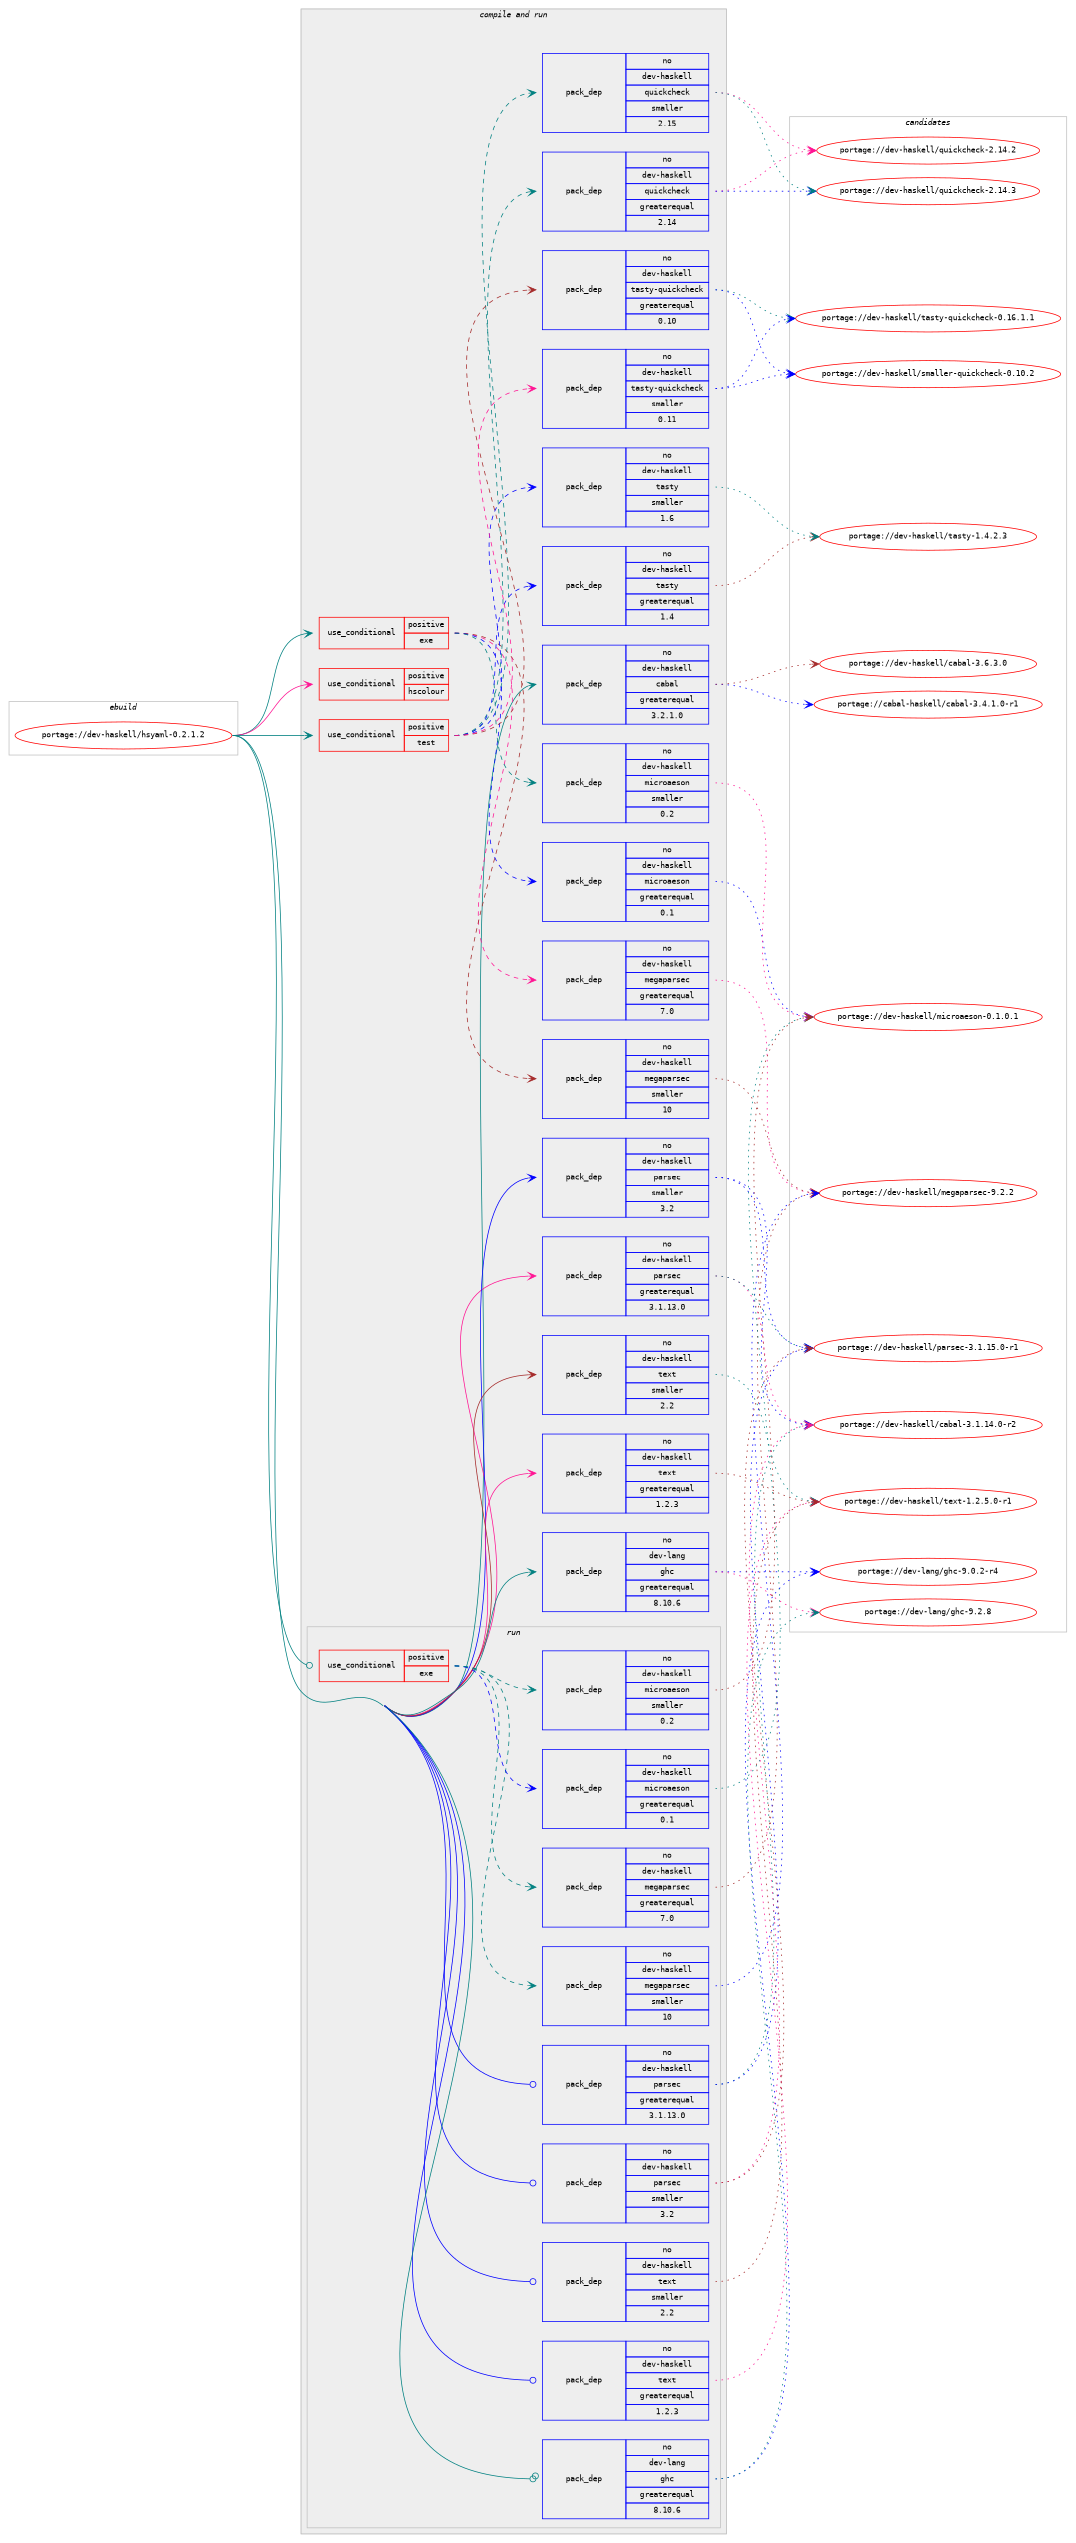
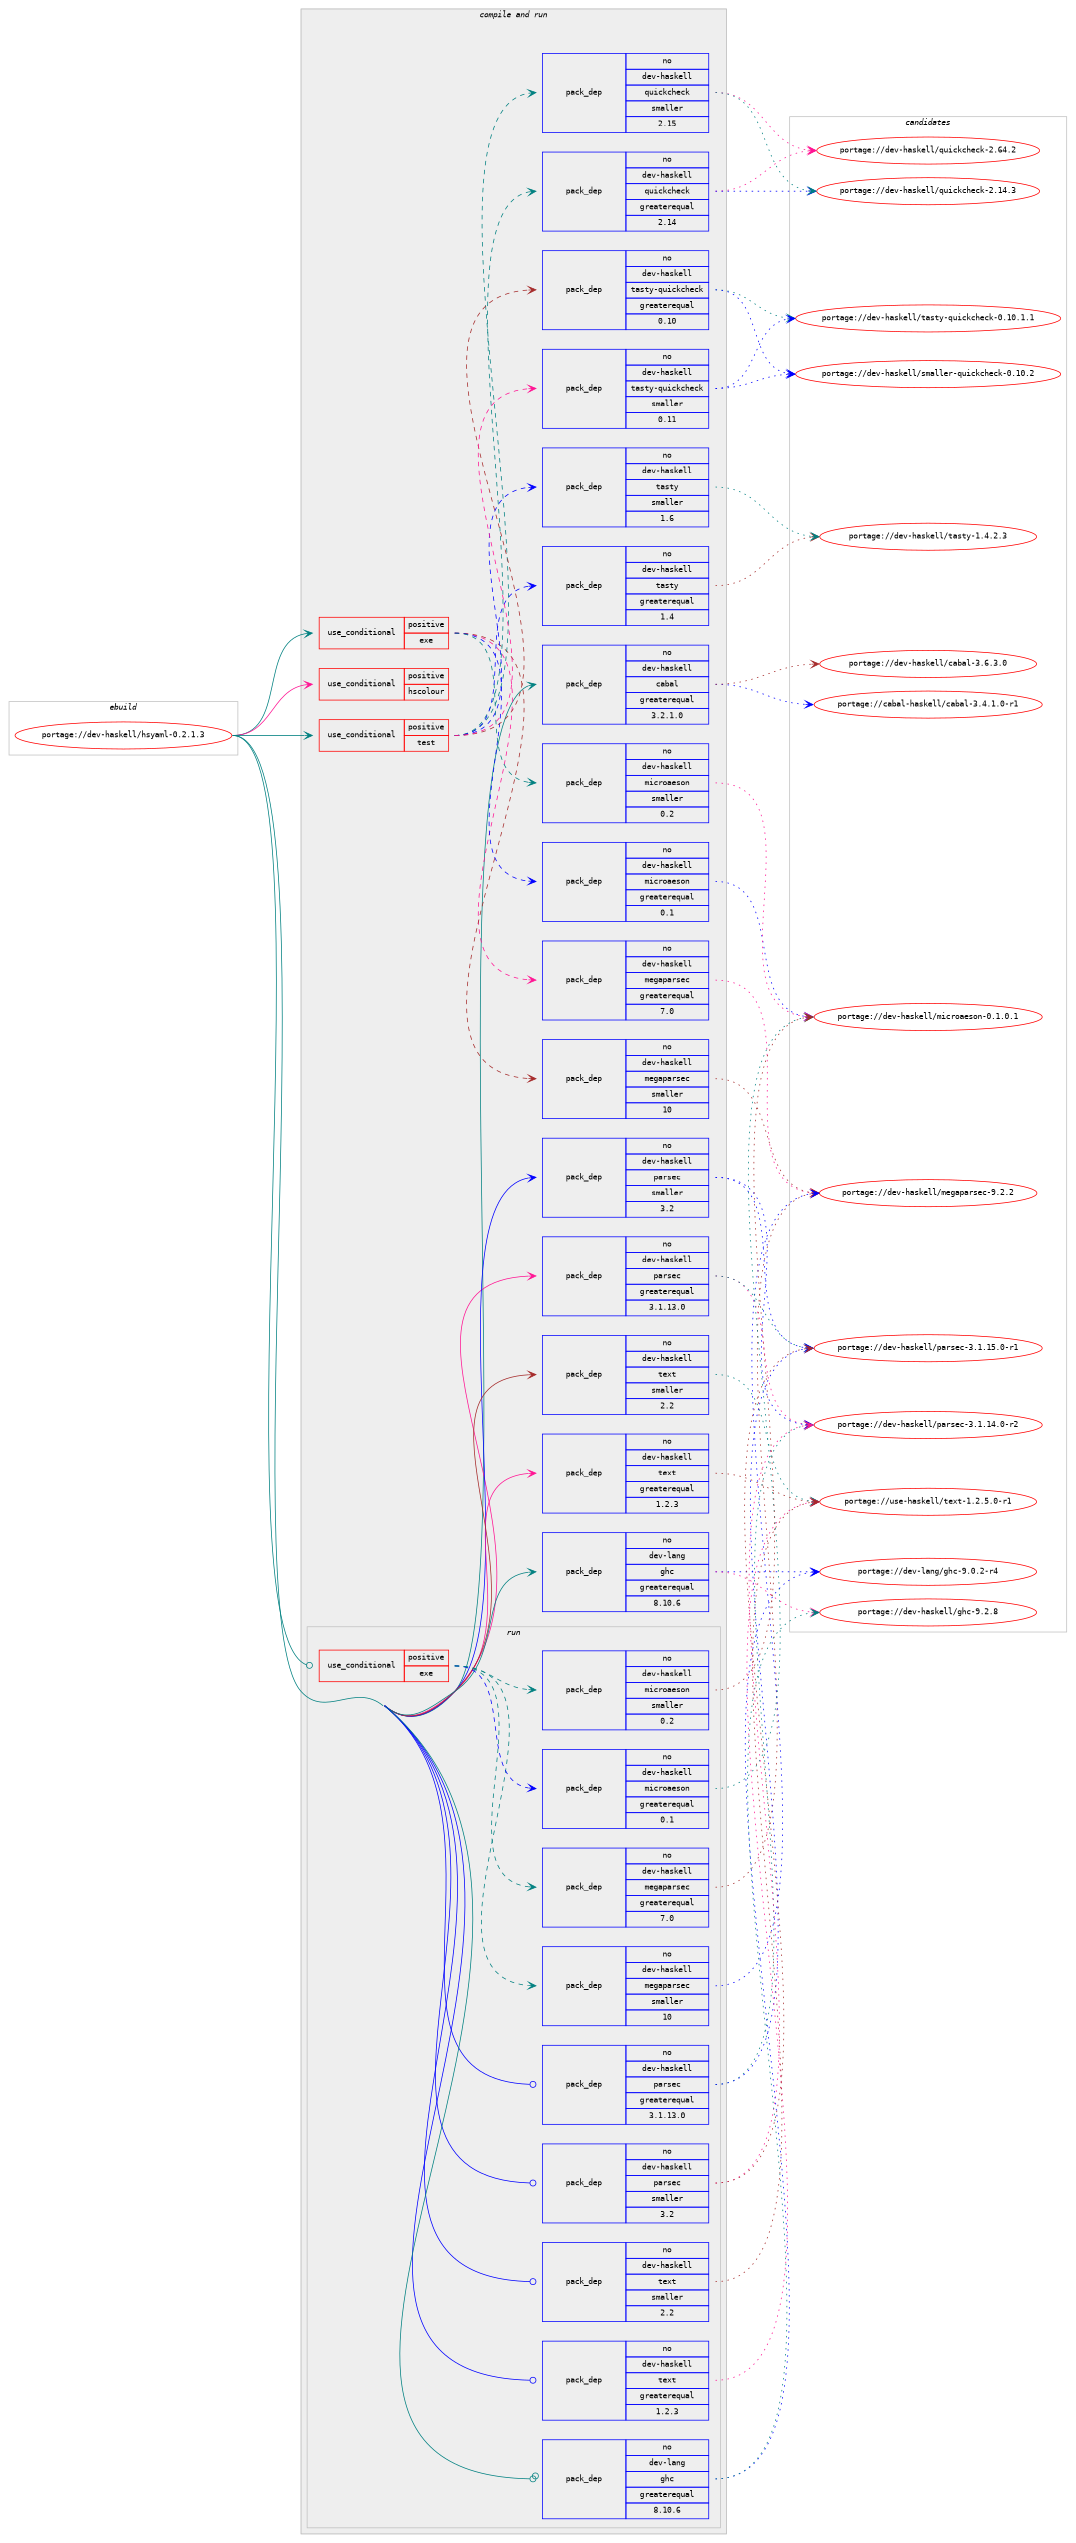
(928, 151) -> (928, 151)
(928, 318) -> (928, 318)
(123, 735) -> (123, 735)
(928, 1425) -> (928, 1425)
(928, 1502) -> (928, 1502)
(928, 1612) -> (928, 1612)
